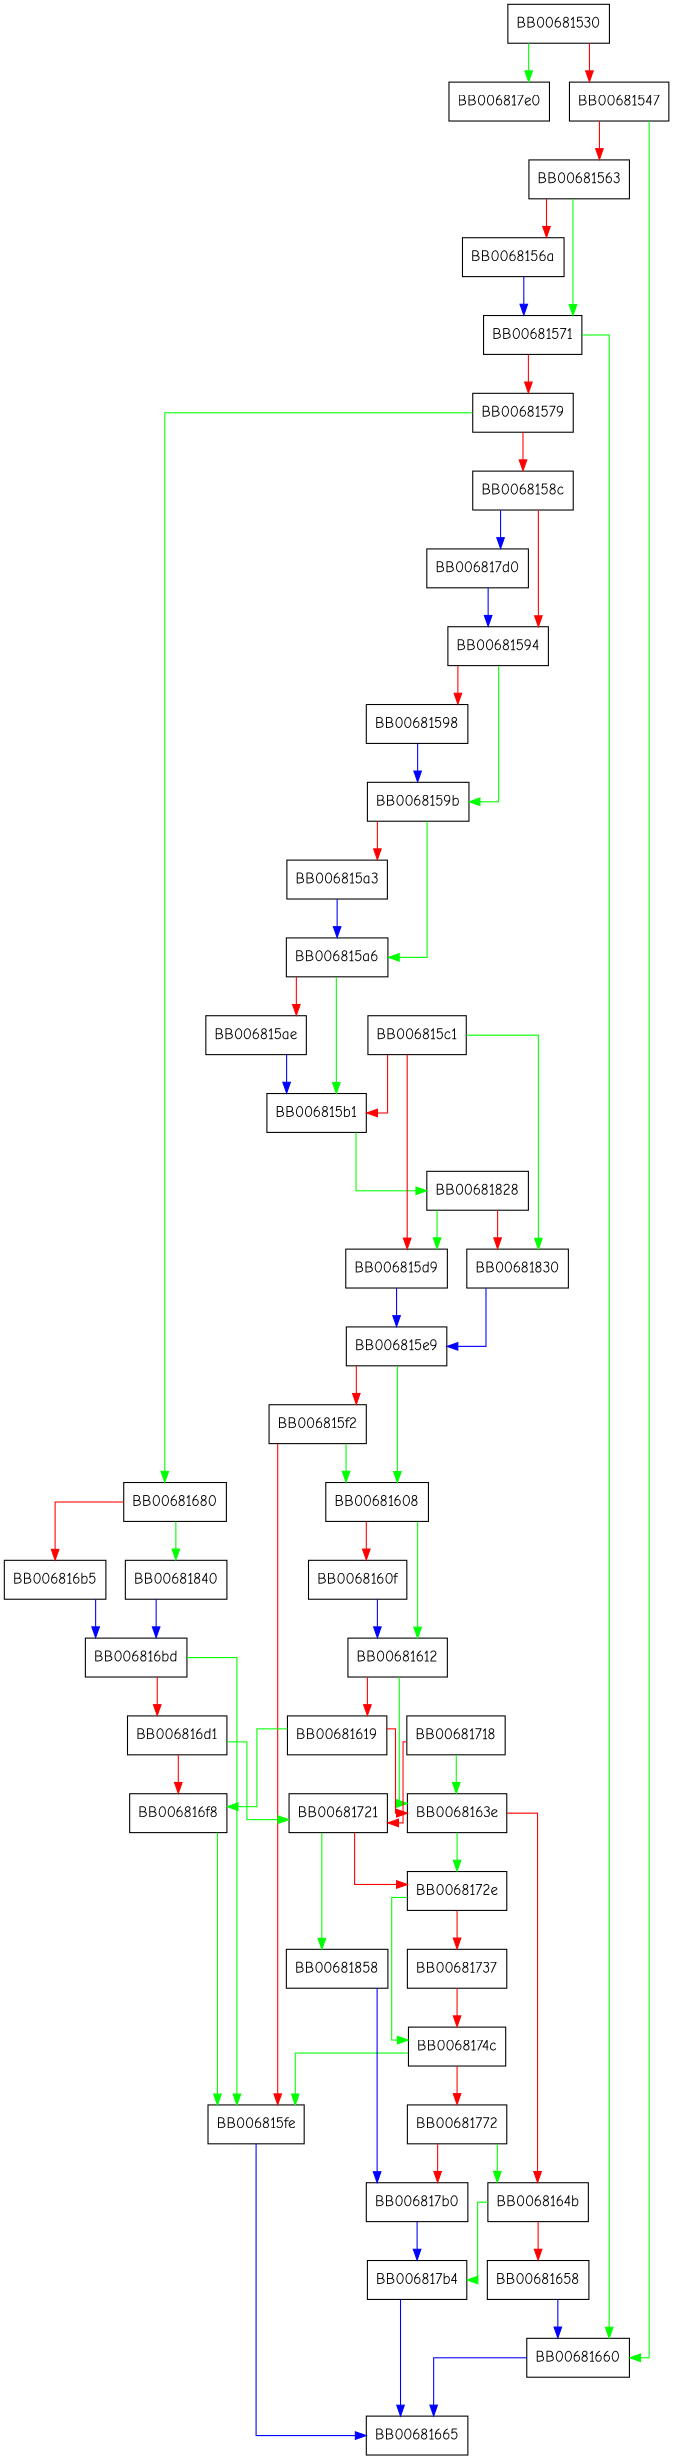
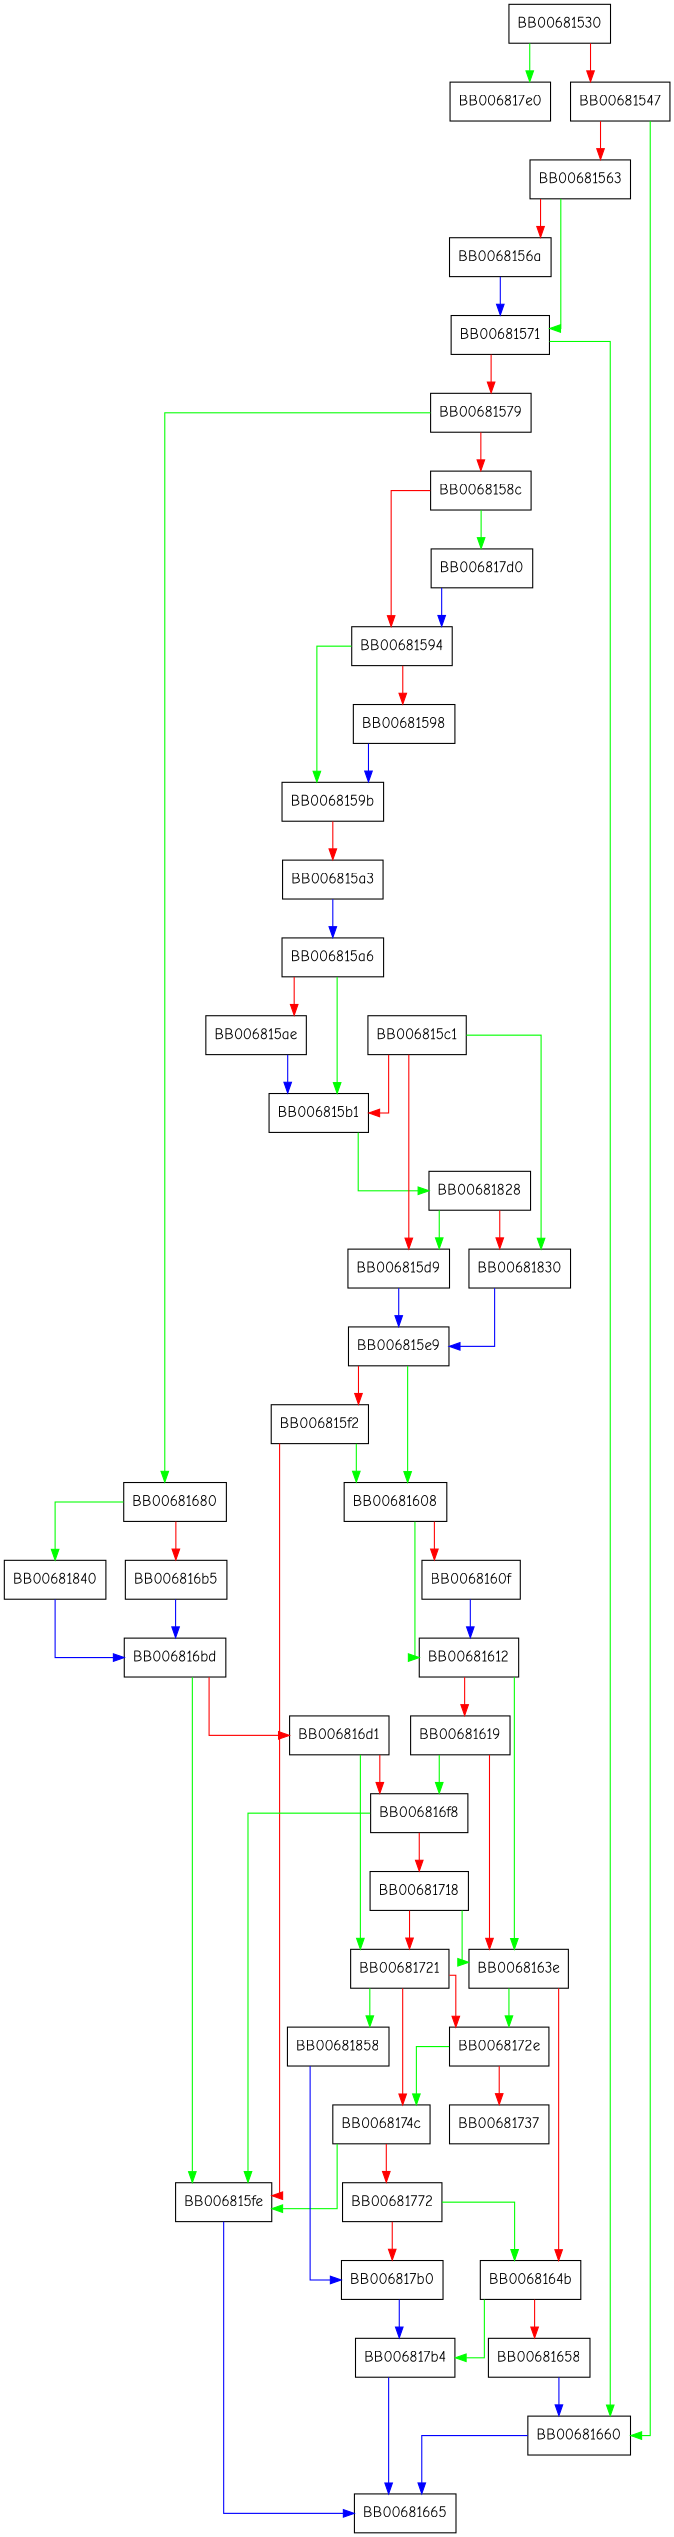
(501, 524) -> (481, 524)
(427, 903) -> none
none -> (419, 1847)
(457, 2002) -> (403, 2041)
